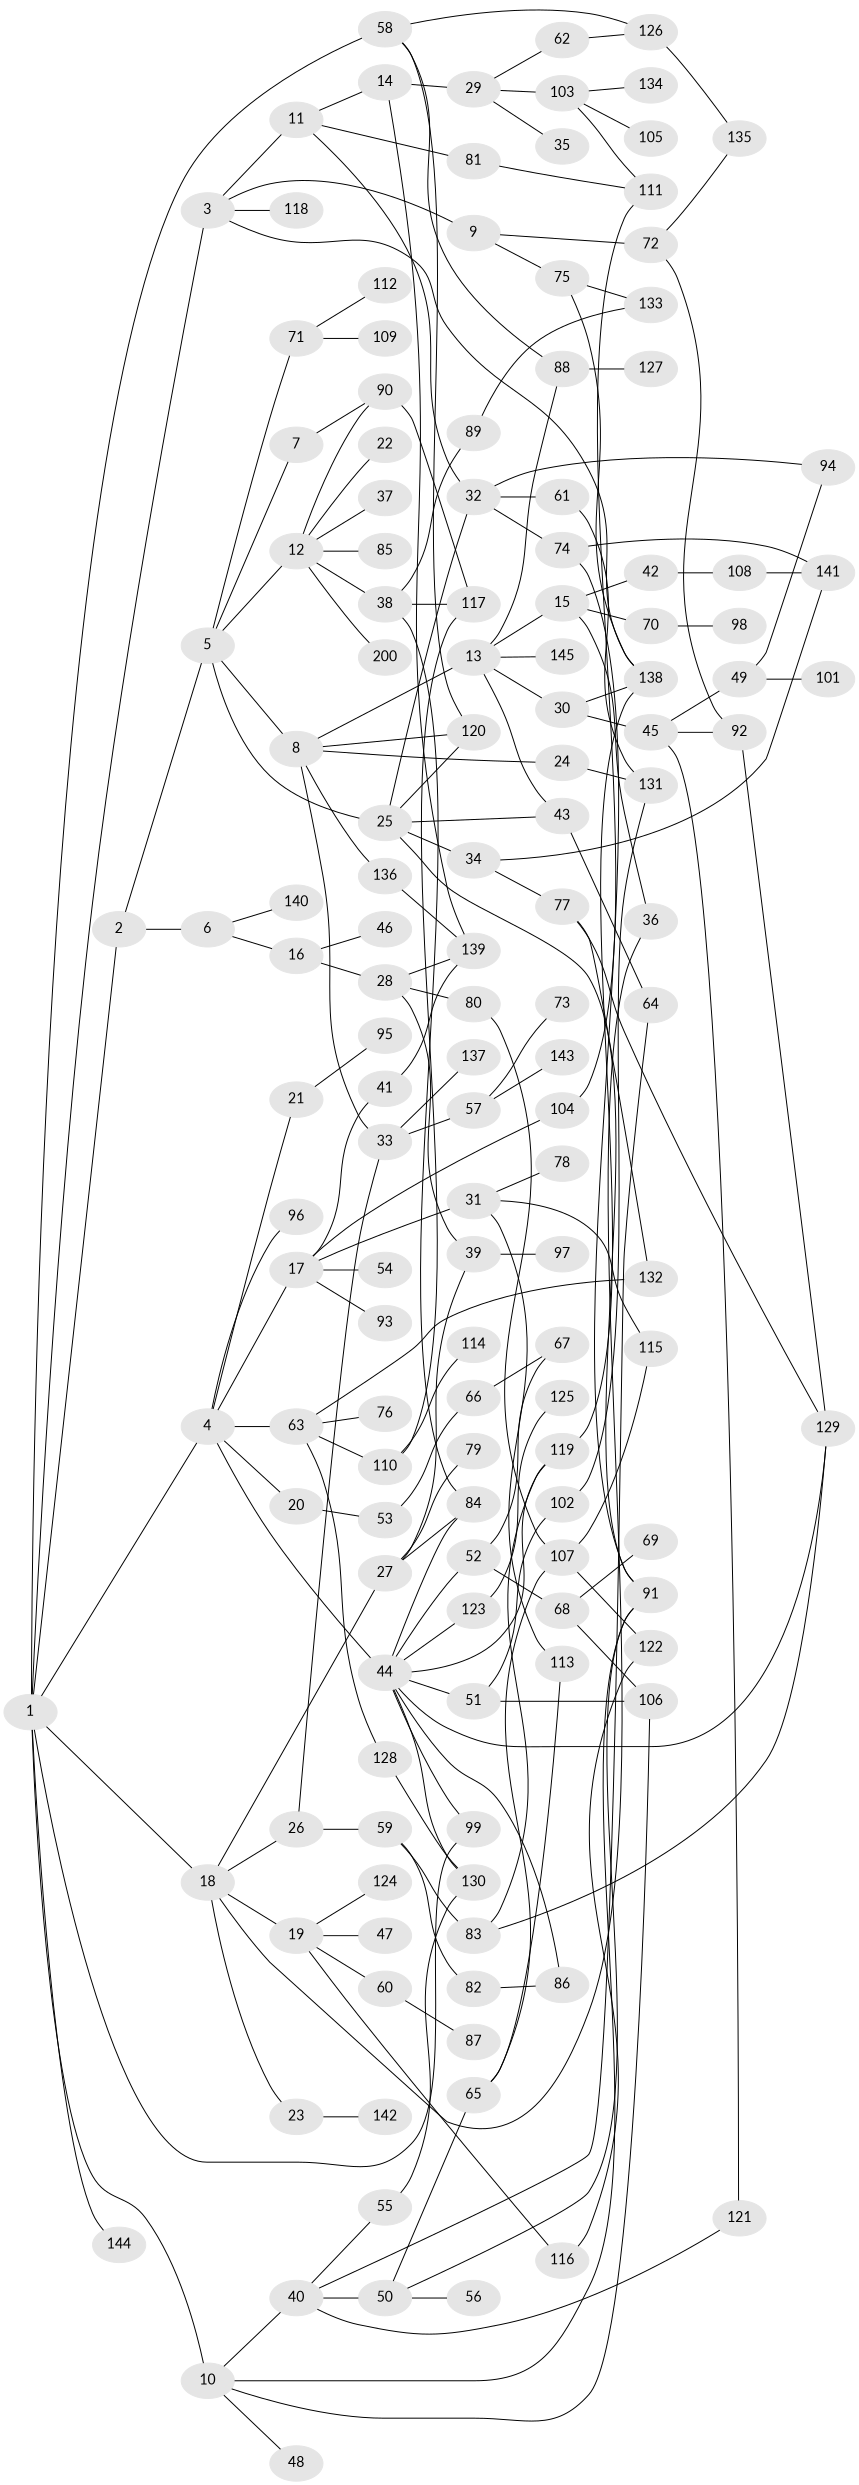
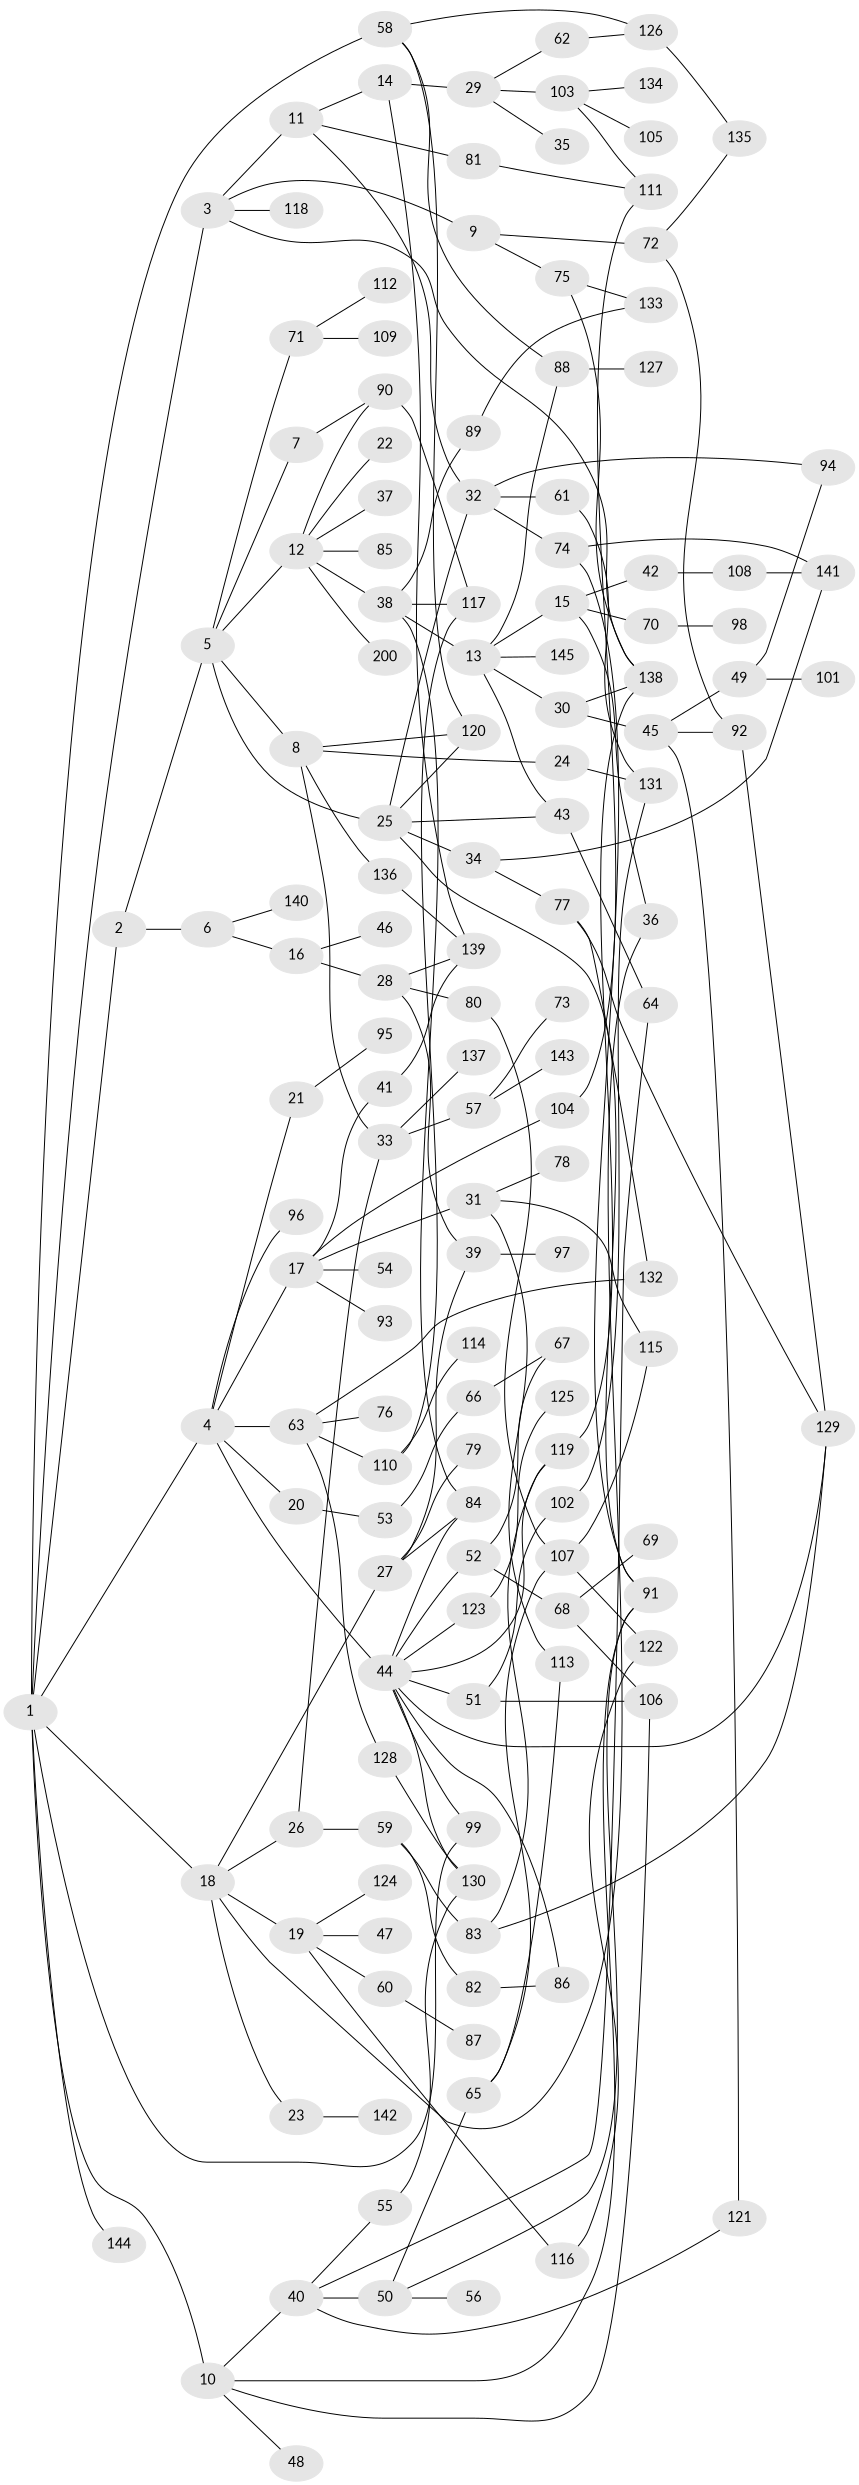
(385, 703) -> (426, 629)
